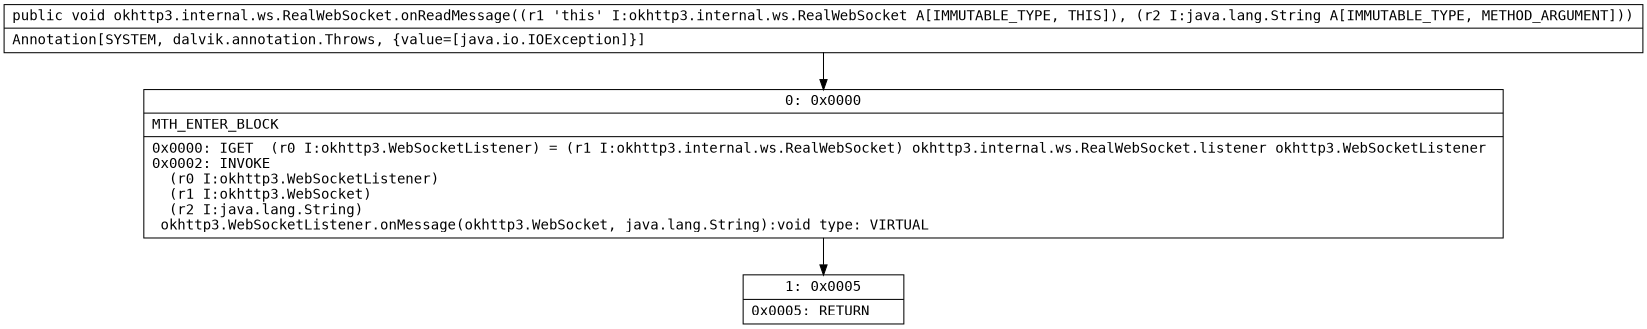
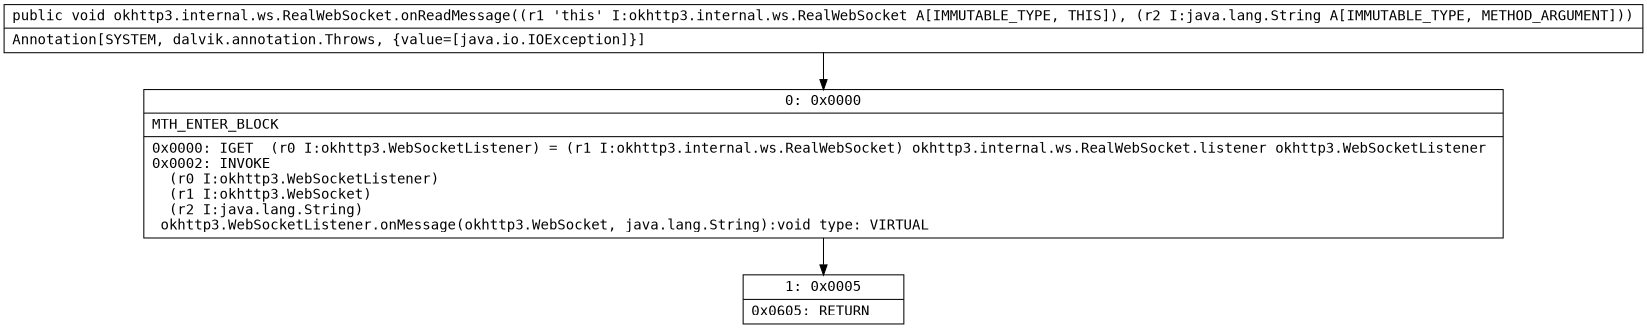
(823, 311) -> (823, 311)
